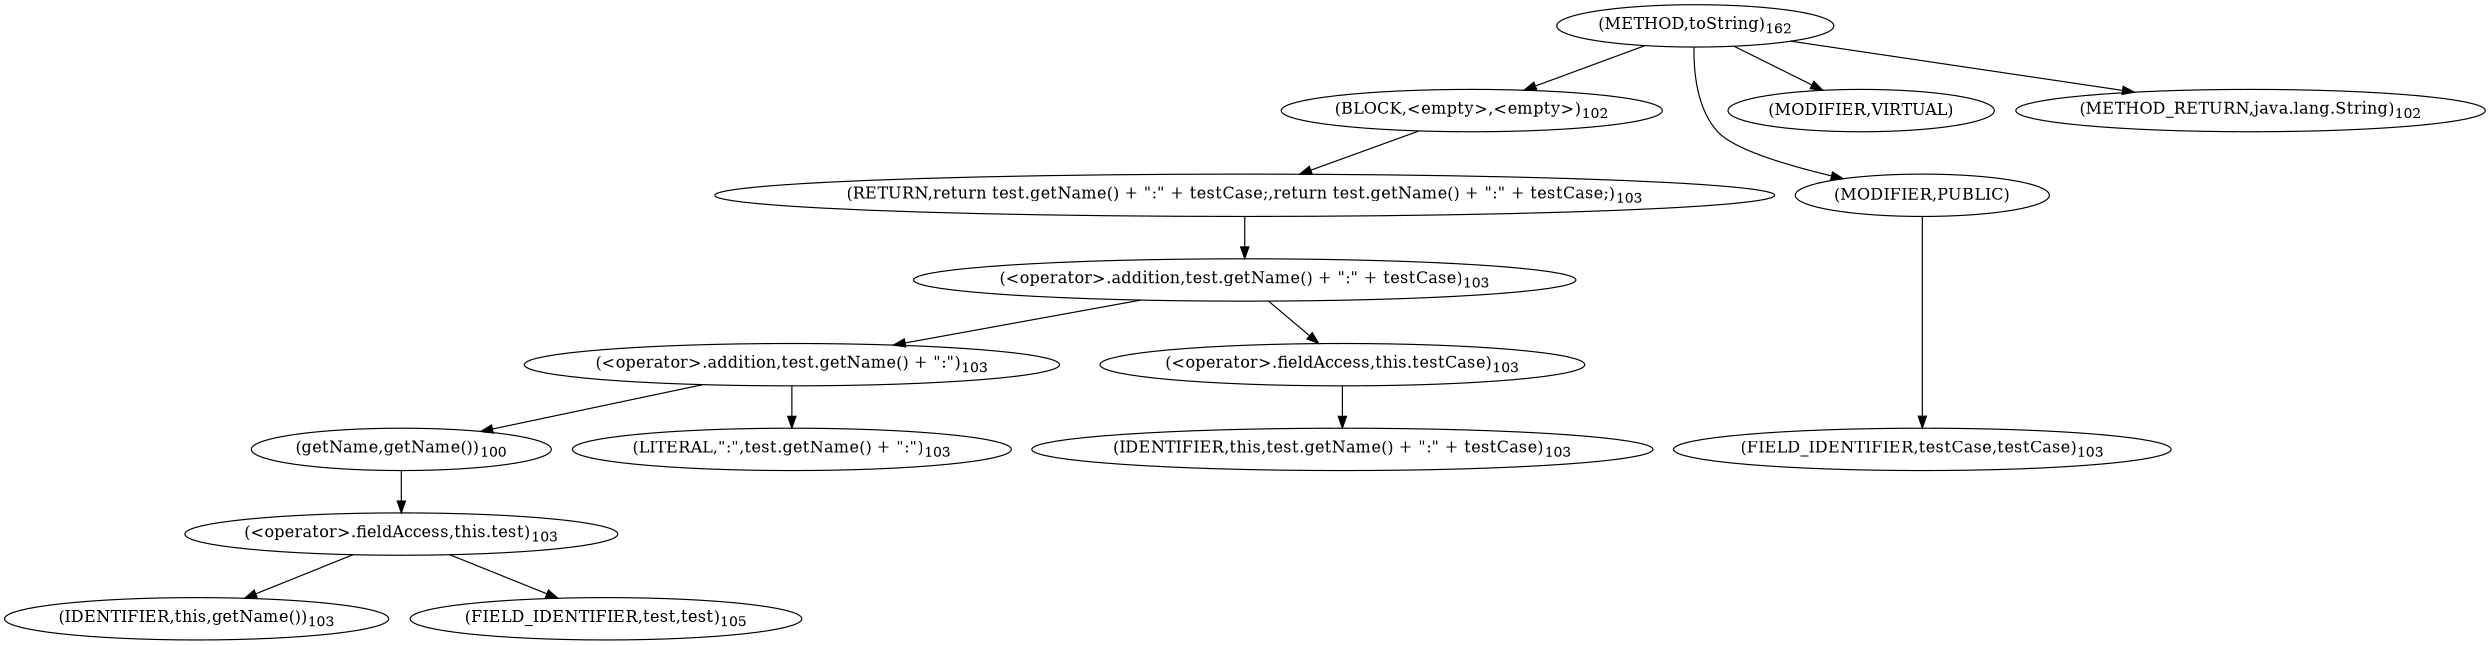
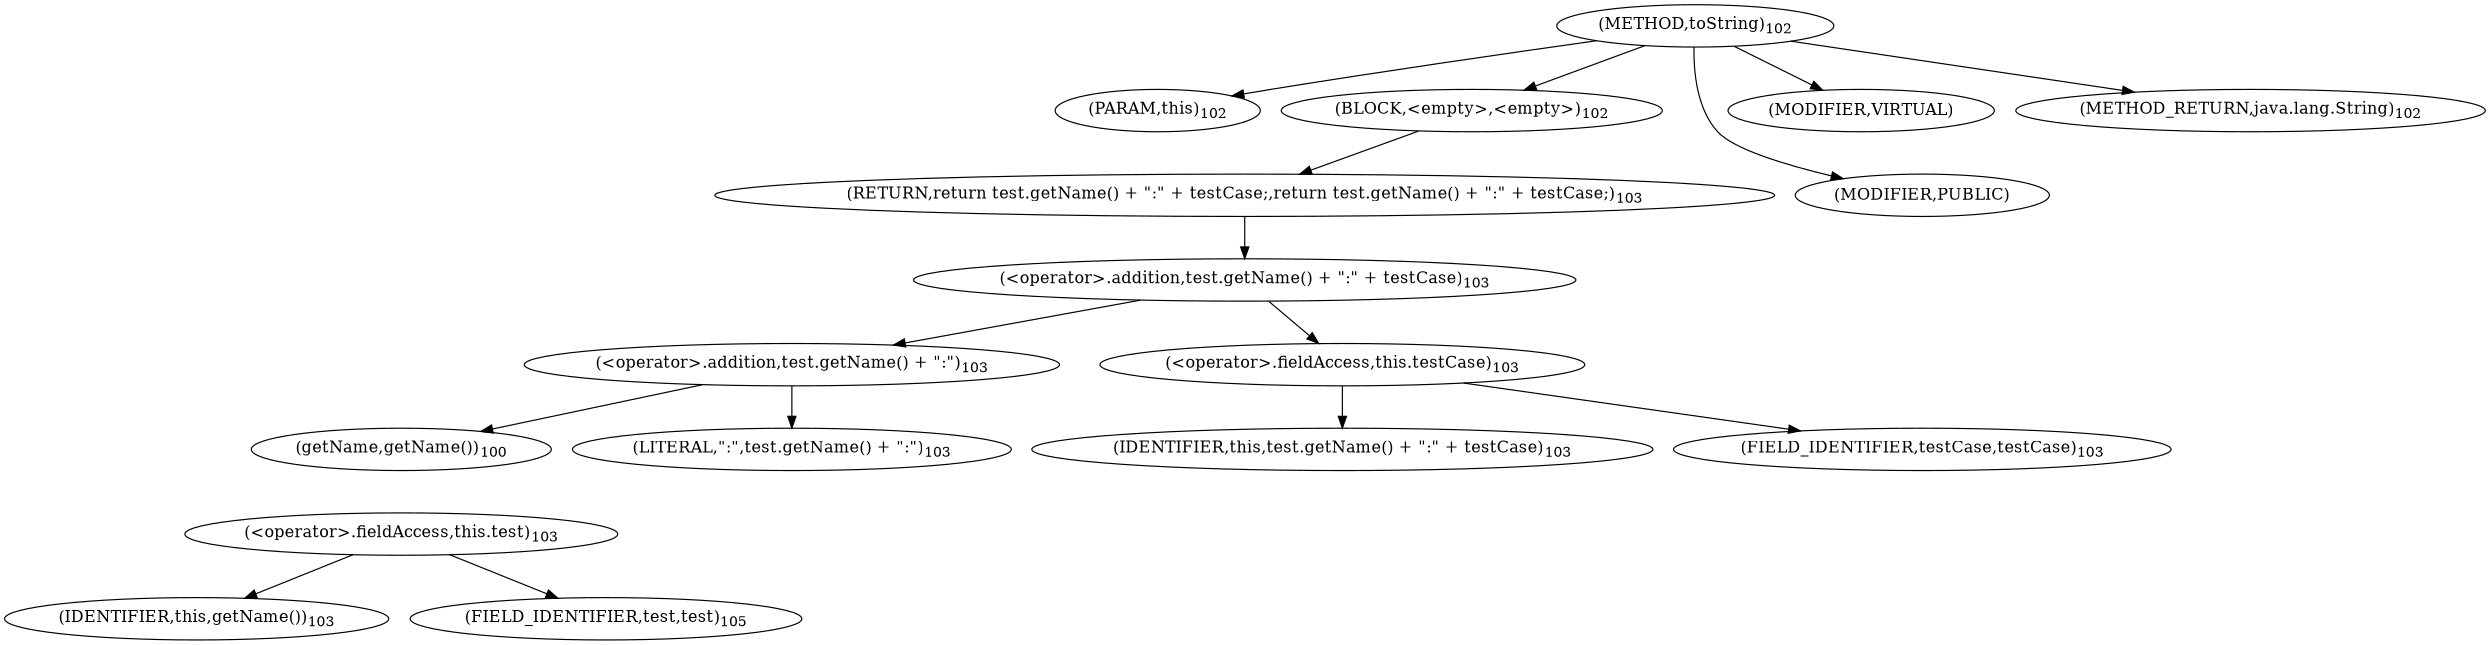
(1779, 24) -> (1779, 24)
none -> (1158, 111)
(1922, 316) -> (1626, 406)
(401, 486) -> none
